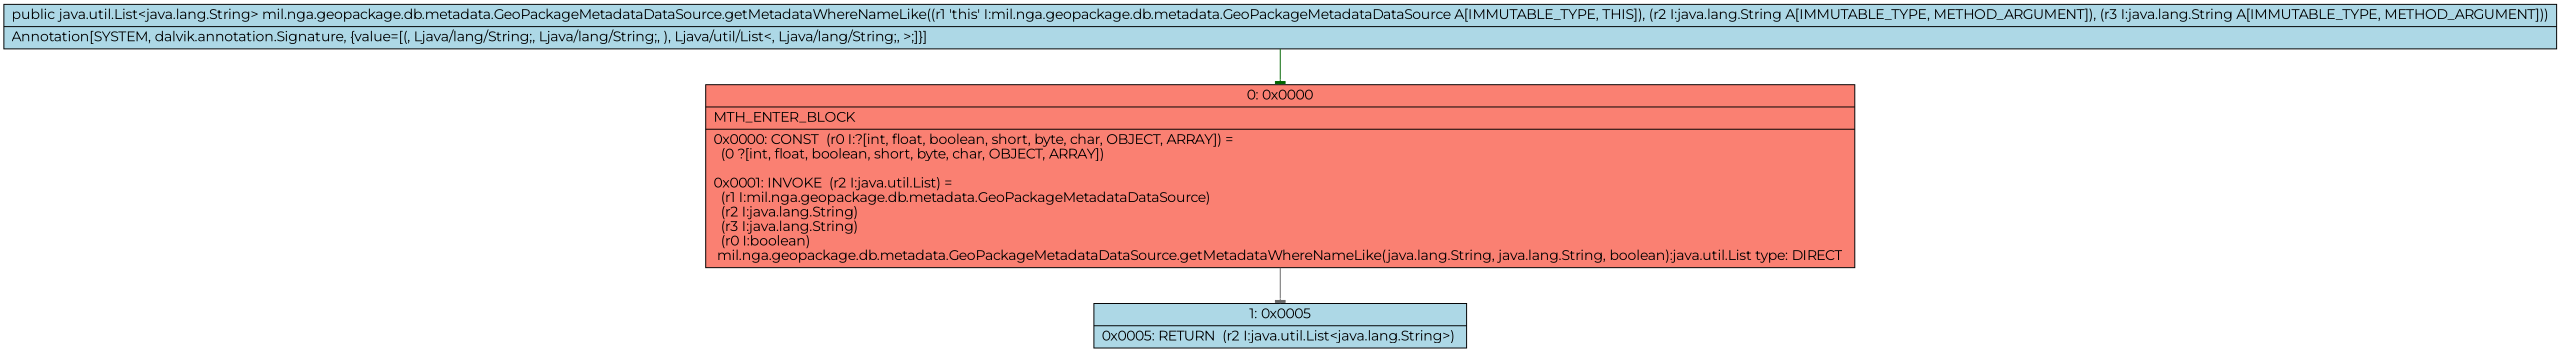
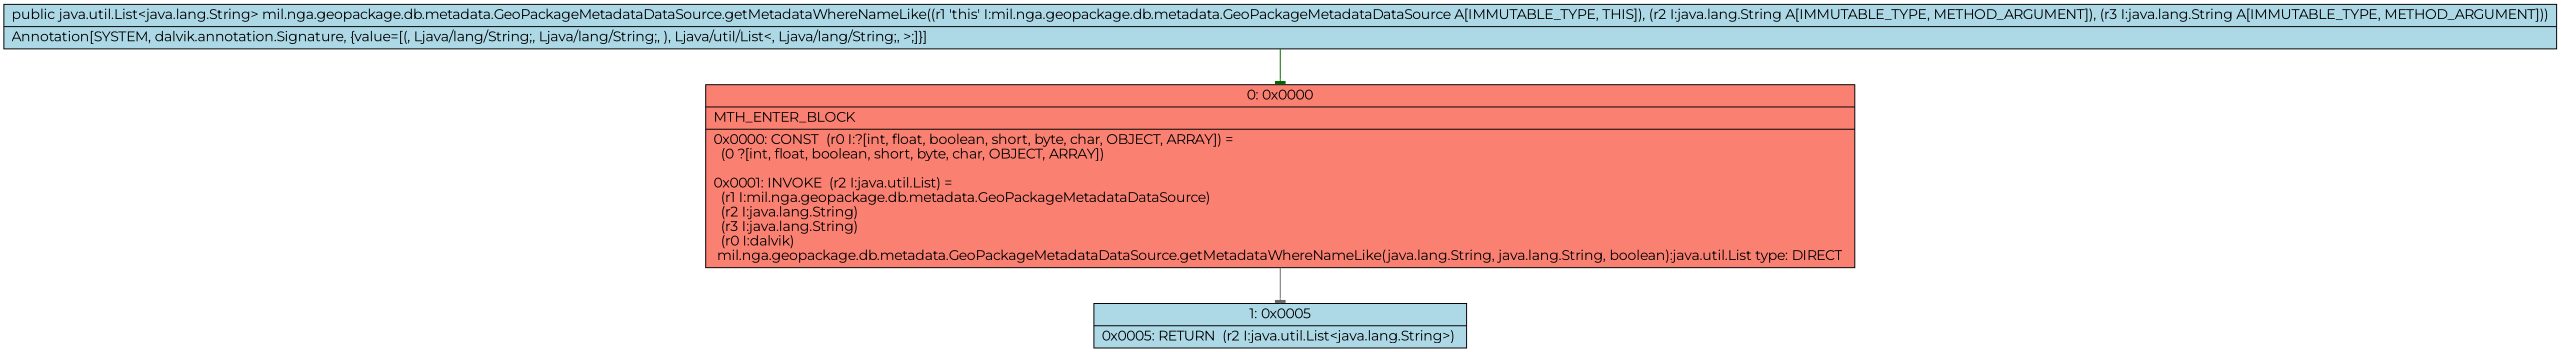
(762, 242) -> (754, 242)
